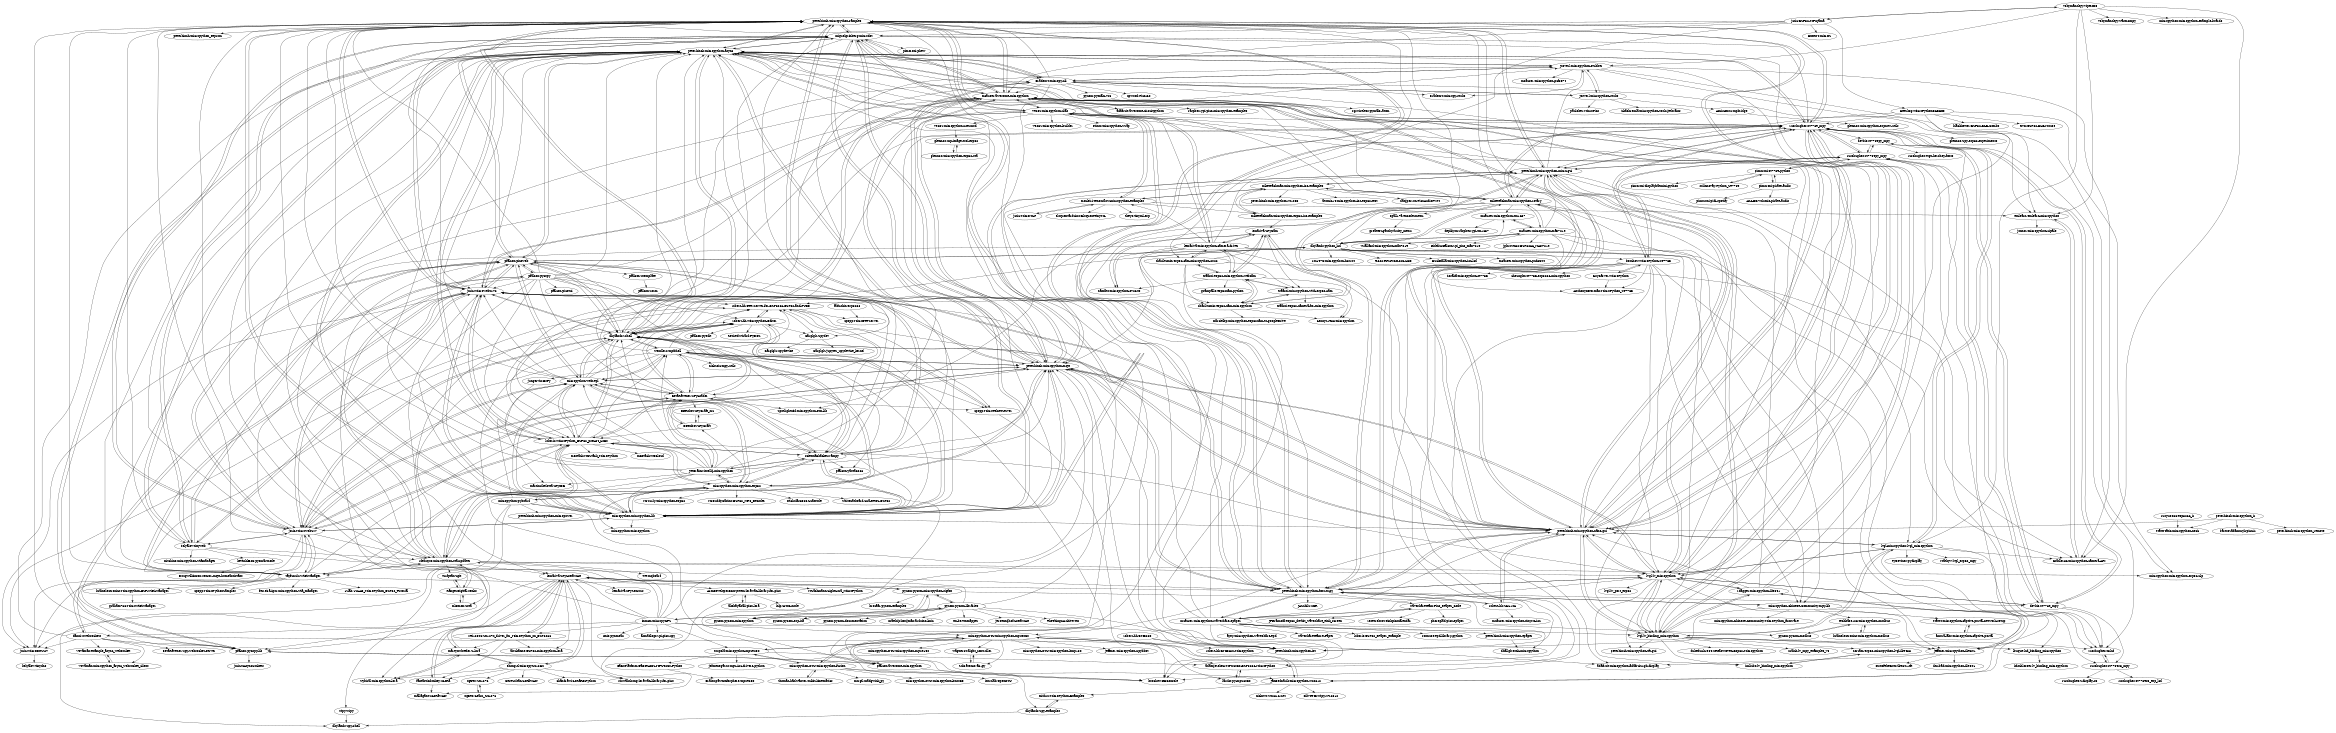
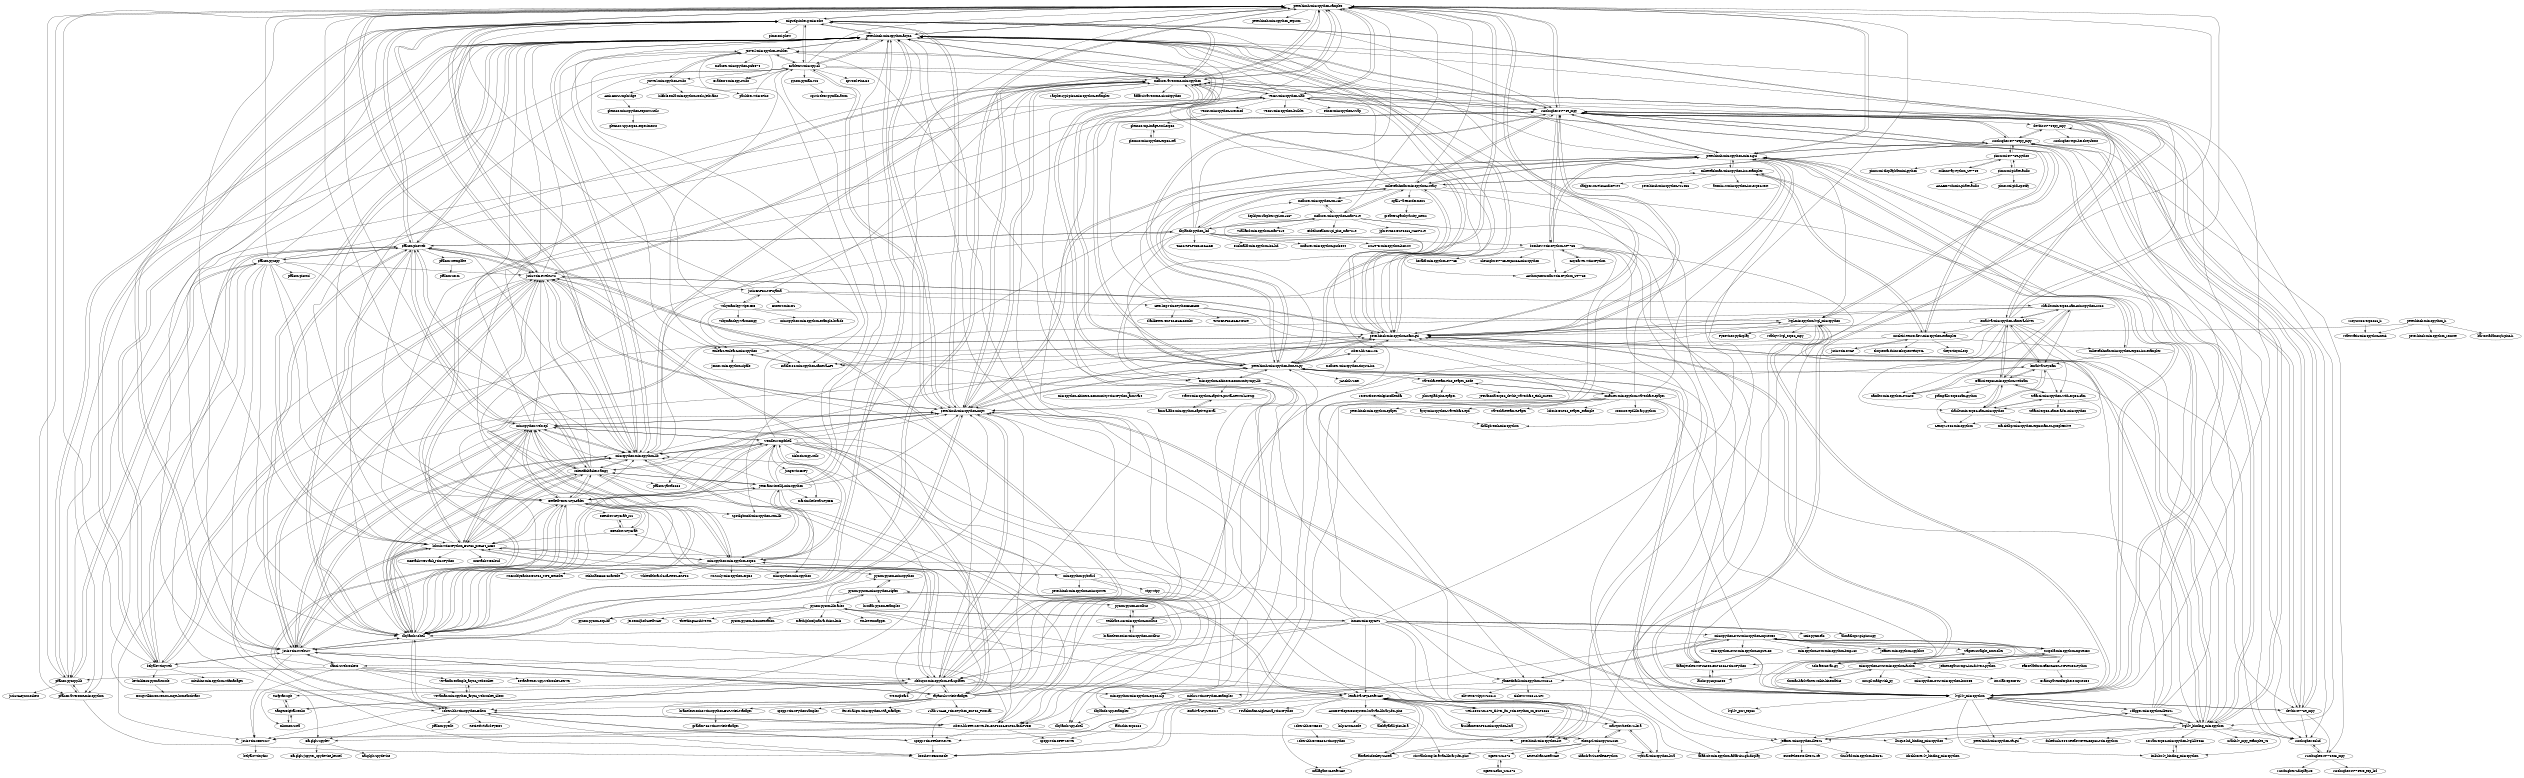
(1016, 28) -> (646, 283)
(1324, 88) -> (768, 77)
(1305, 575) -> (1693, 396)
